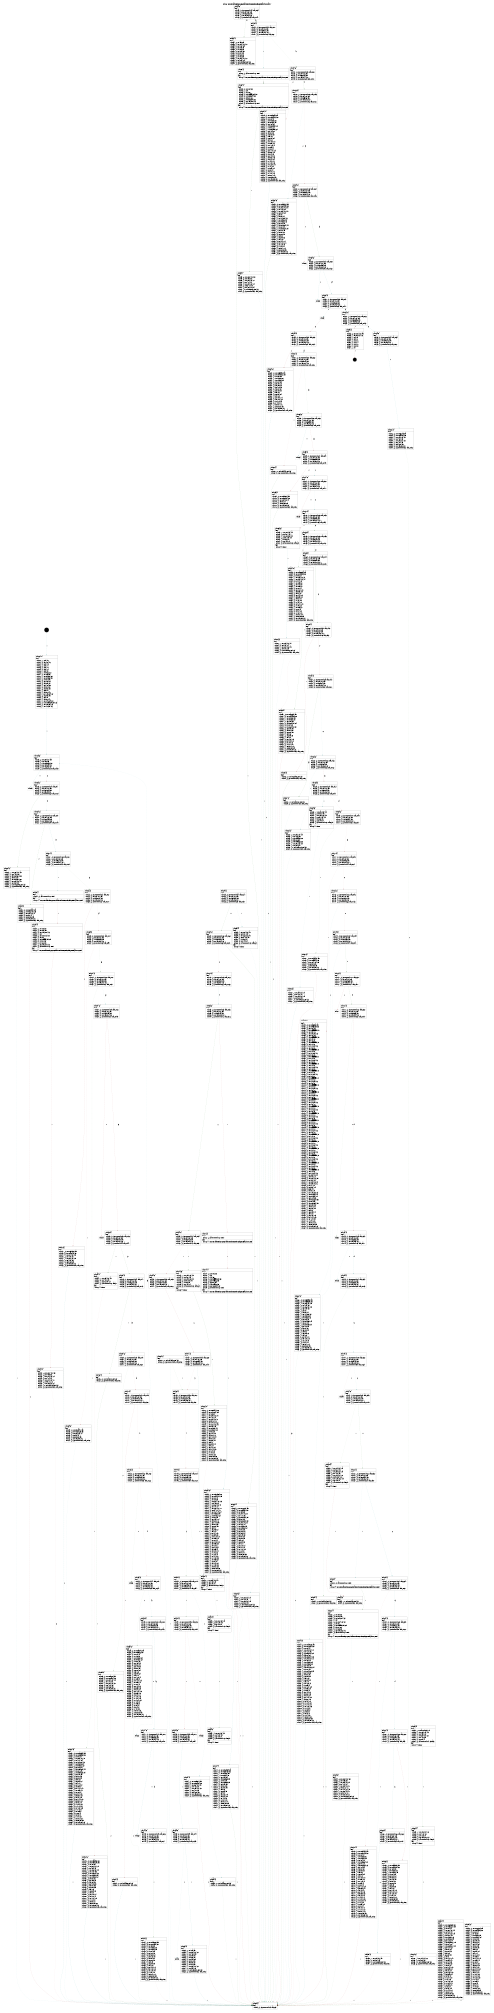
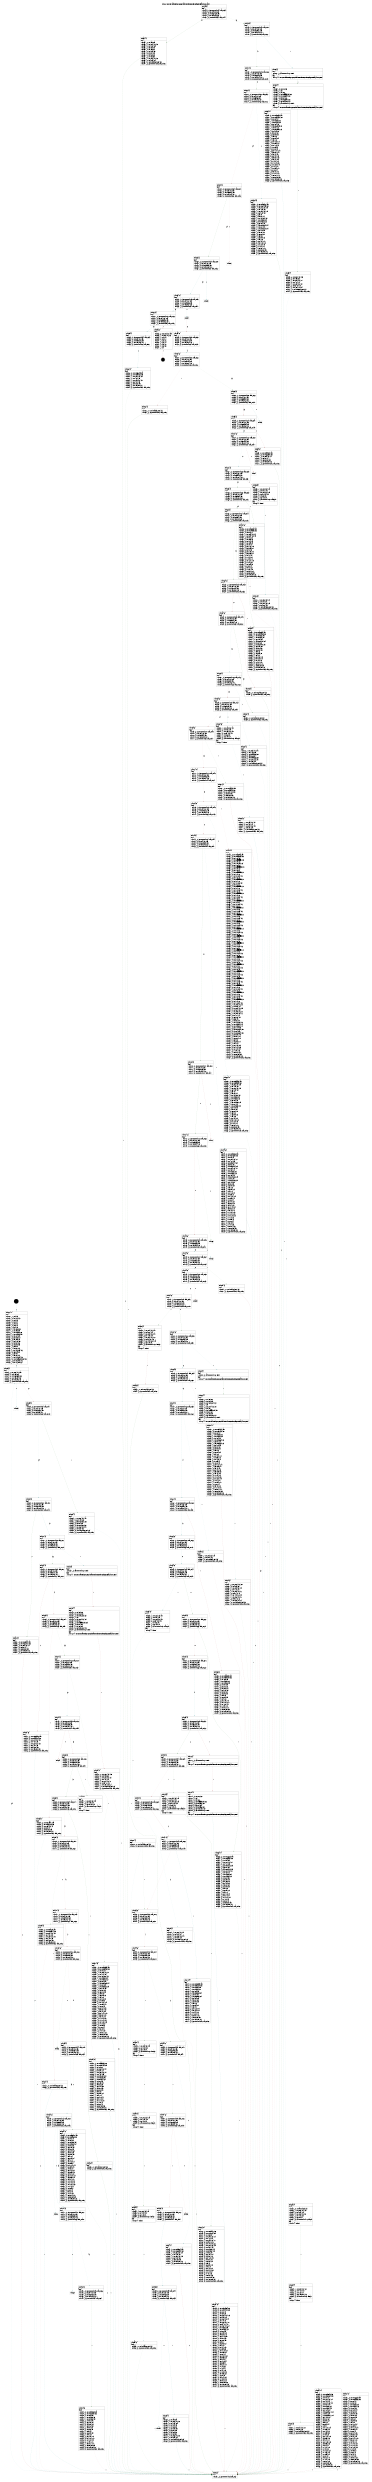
(280, 390) -> none
(378, 1897) -> (182, 1556)
